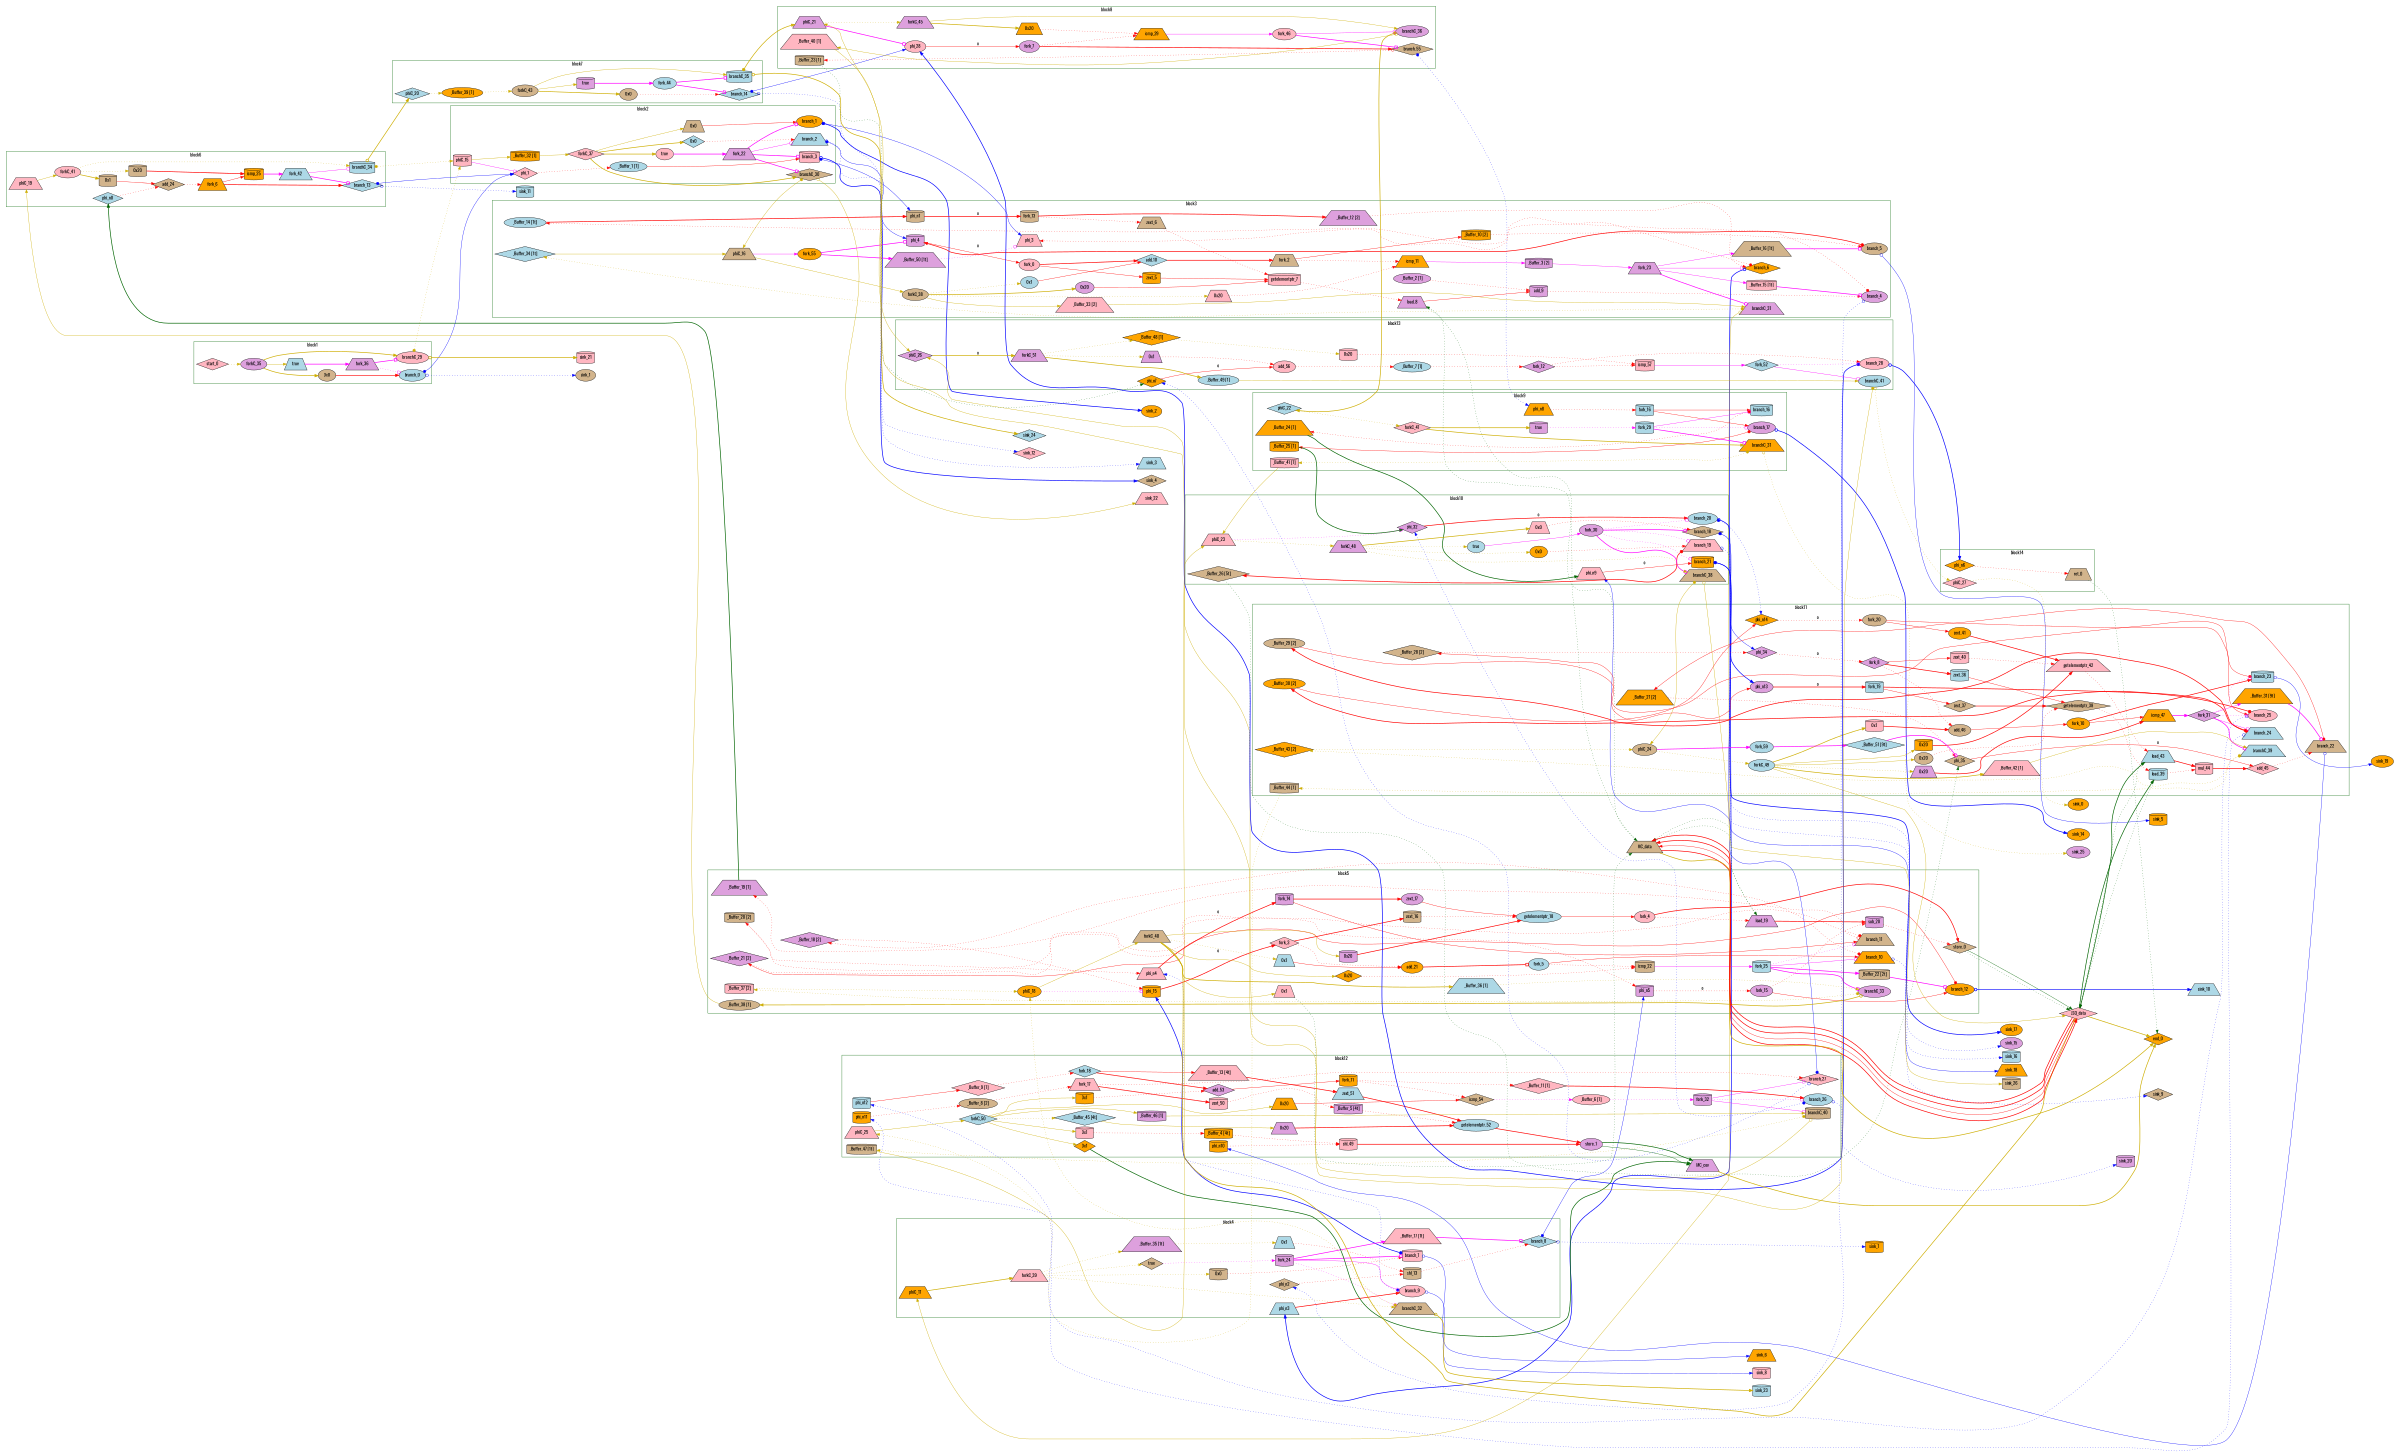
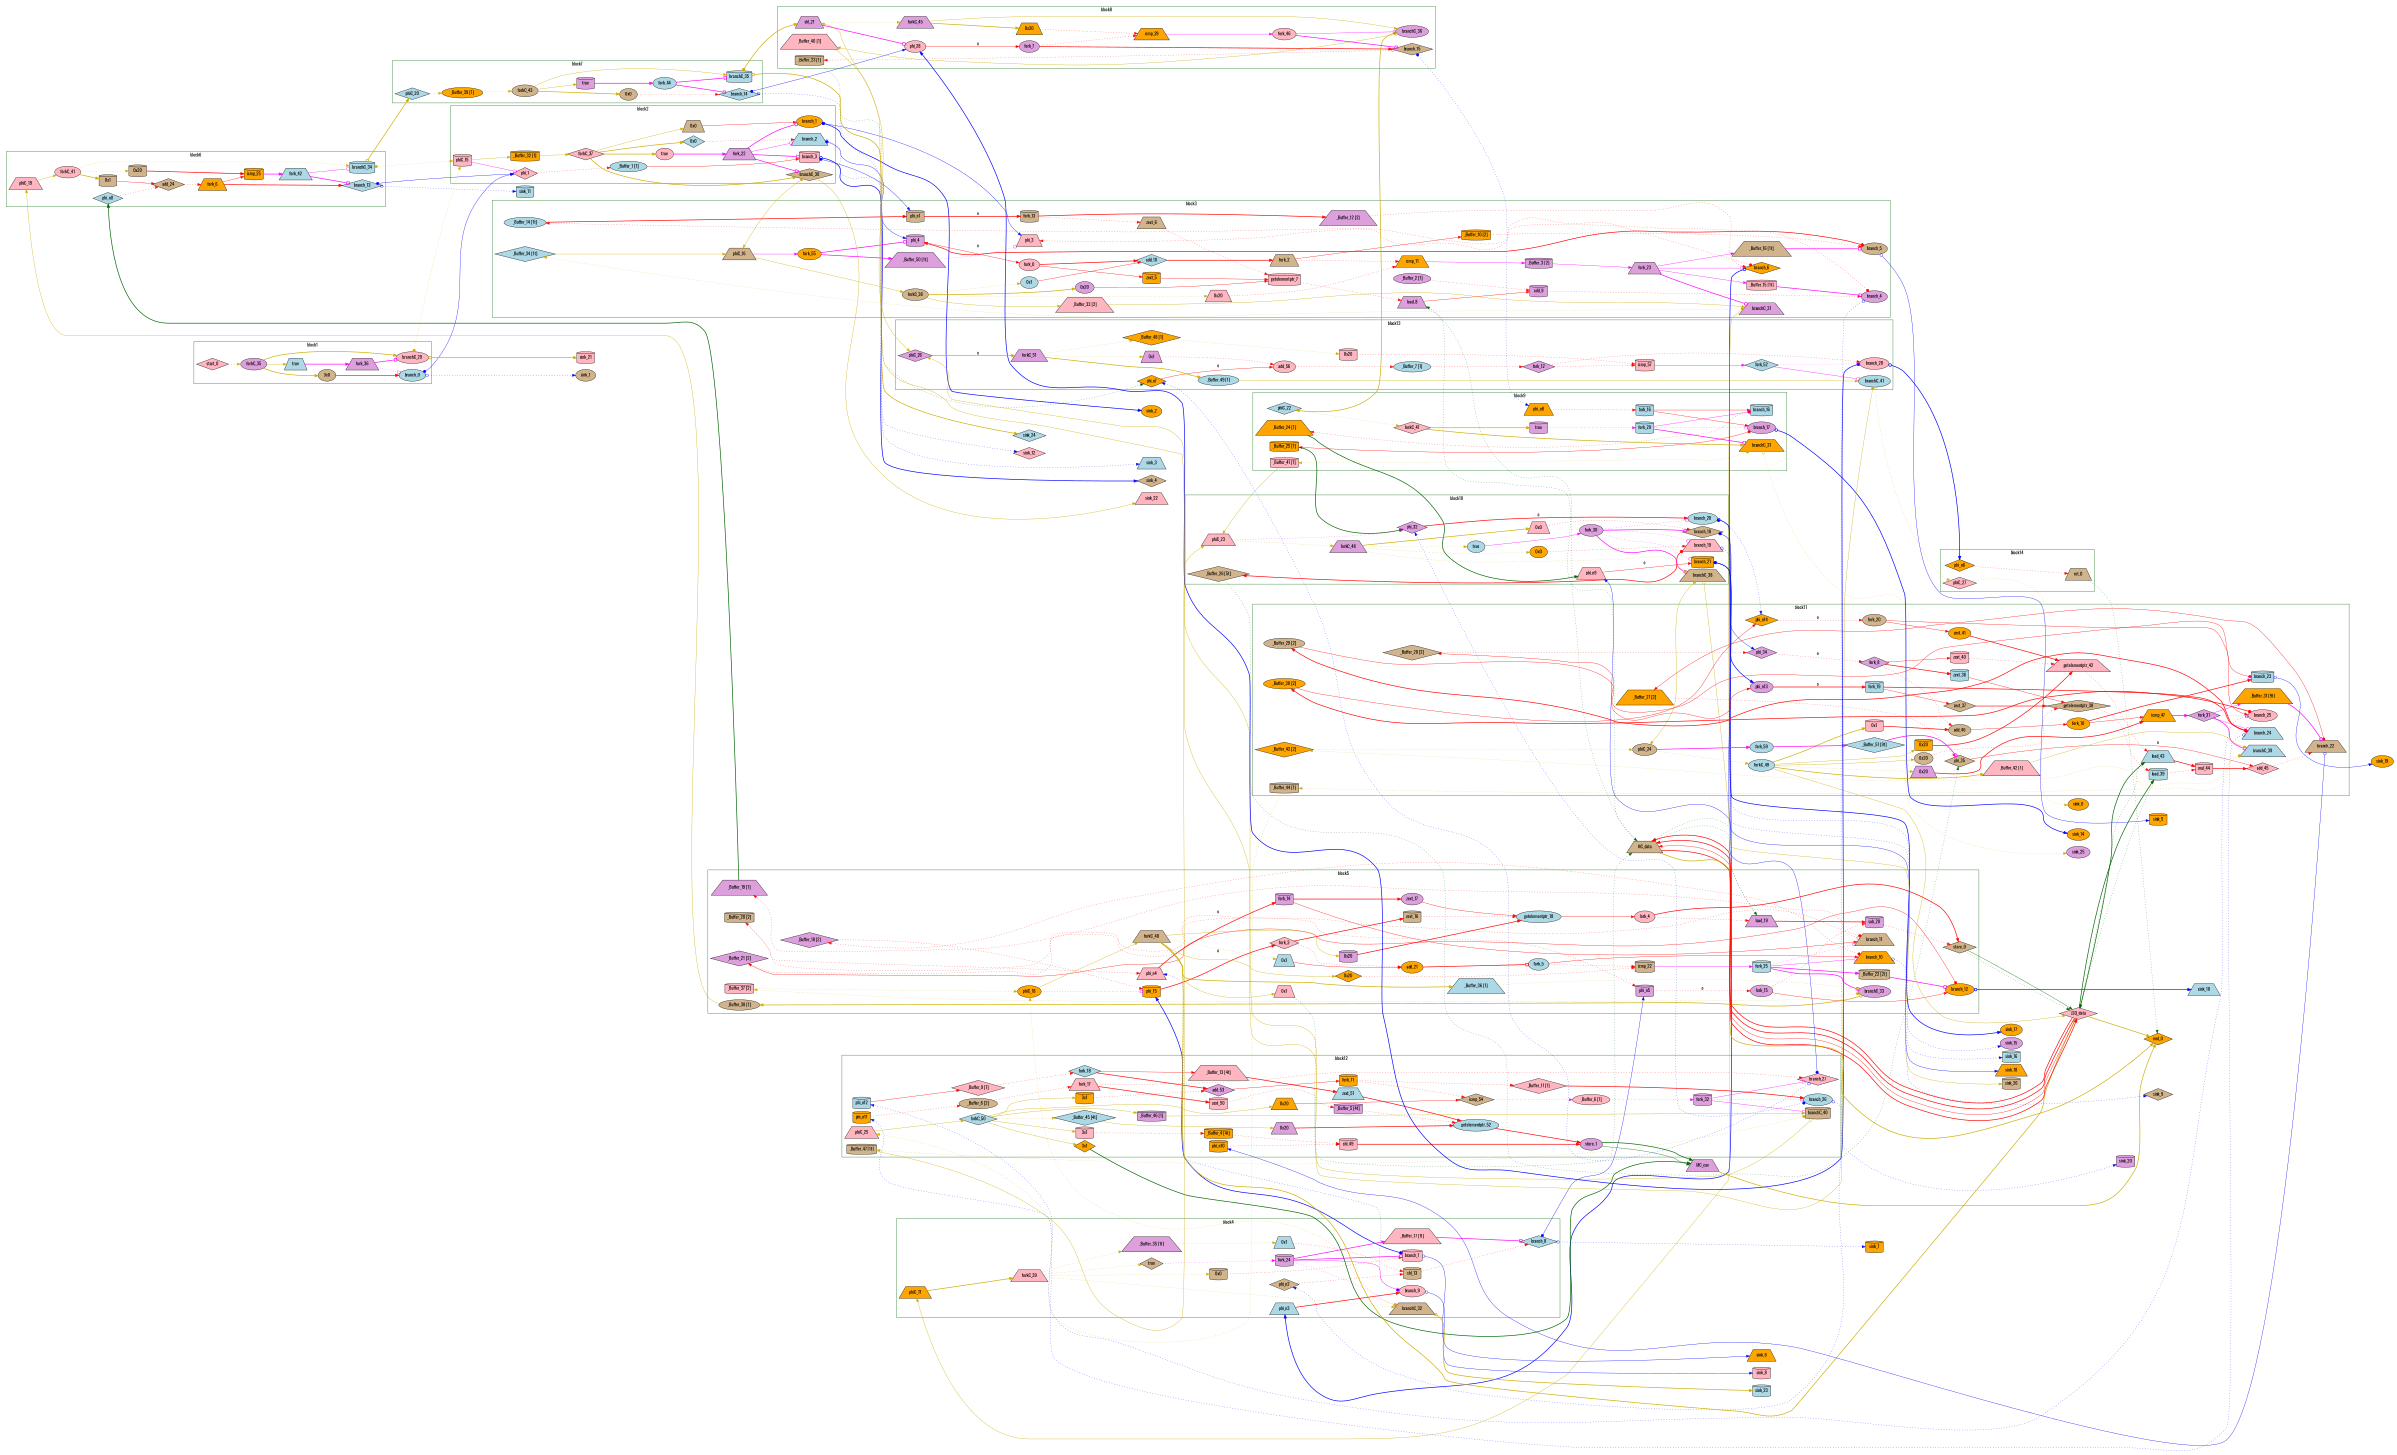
(809, 22) -> (809, 22)
(1412, 49) -> (1412, 49)
